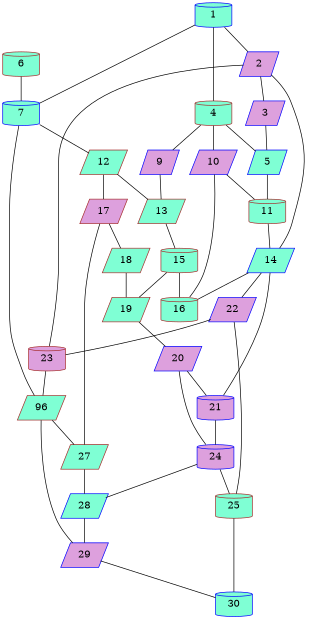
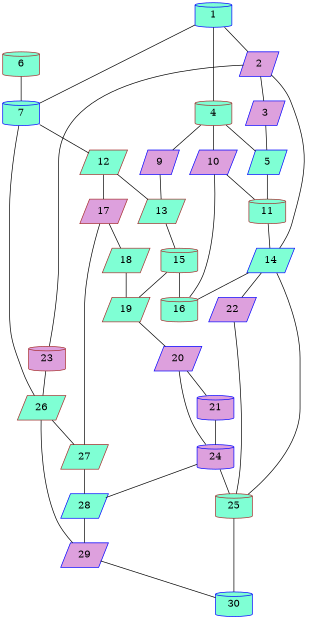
(255, 337) -> (300, 390)
(139, 339) -> none
(42, 408) -> (42, 408)
